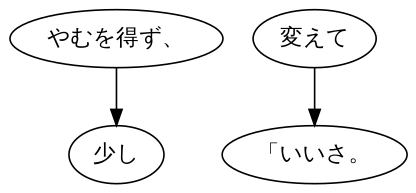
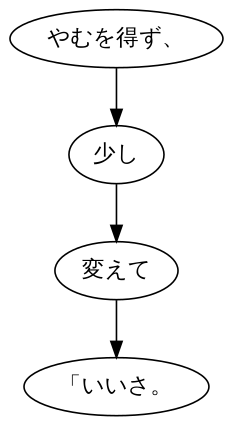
none -> (116, 205)
